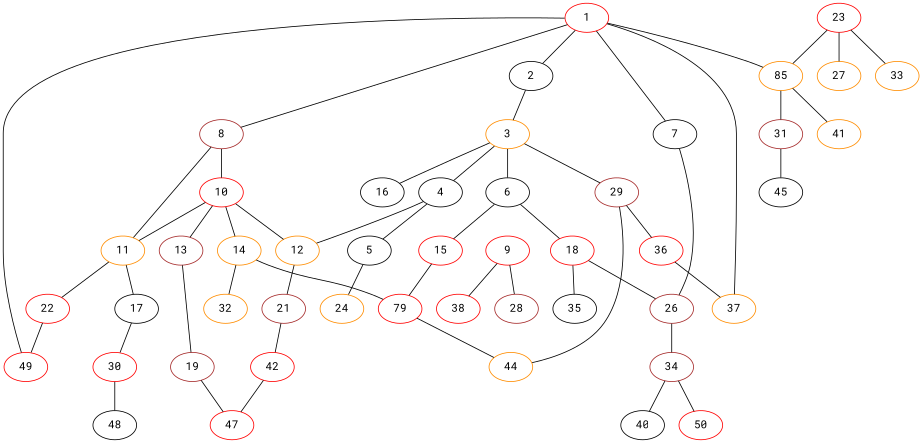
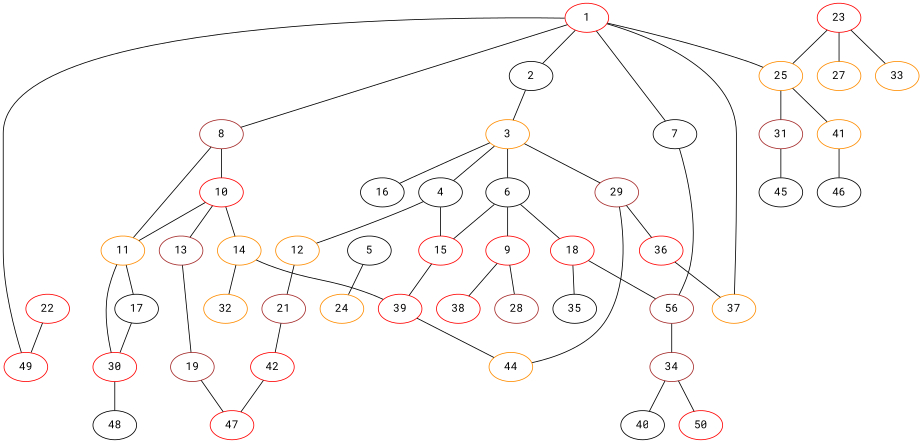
(781, 76) -> (781, 76)
none -> (839, 192)
(260, 222) -> none
(405, 222) -> (441, 222)
none -> (508, 222)
(85, 280) -> (106, 308)
(400, 309) -> (400, 309)
(672, 309) -> (672, 309)
